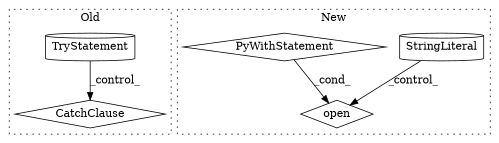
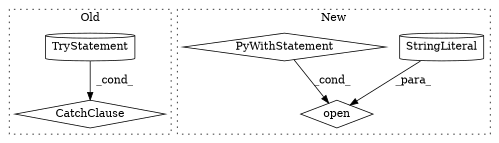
(115, 81) -> (115, 81)
(413, 81) -> (413, 81)
